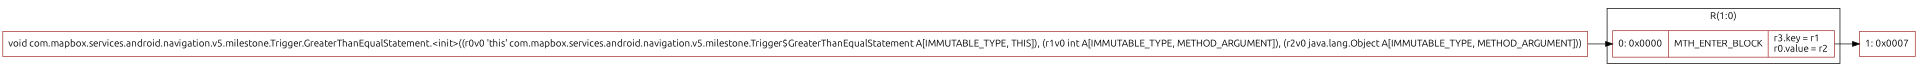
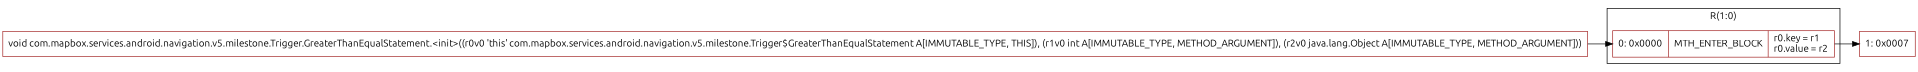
(1797, 38) -> (1797, 38)
